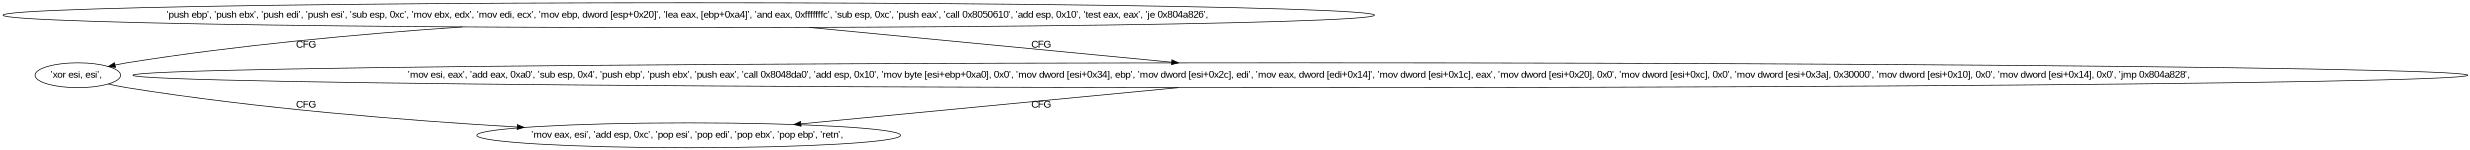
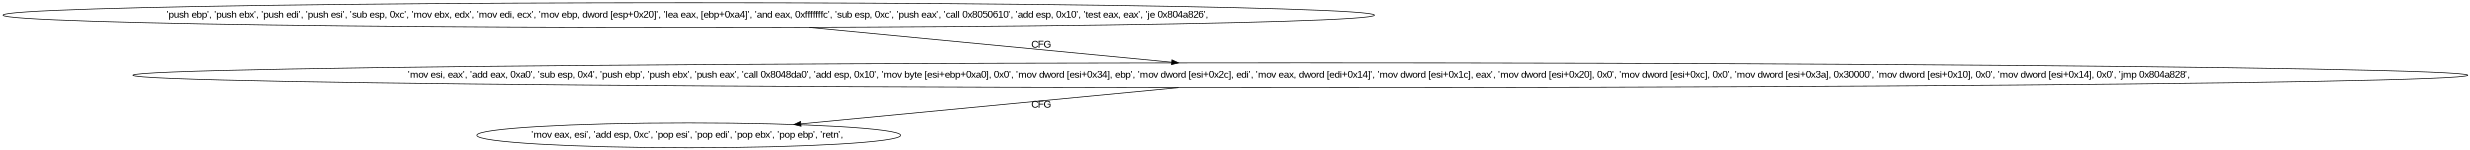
(78, 75) -> none
